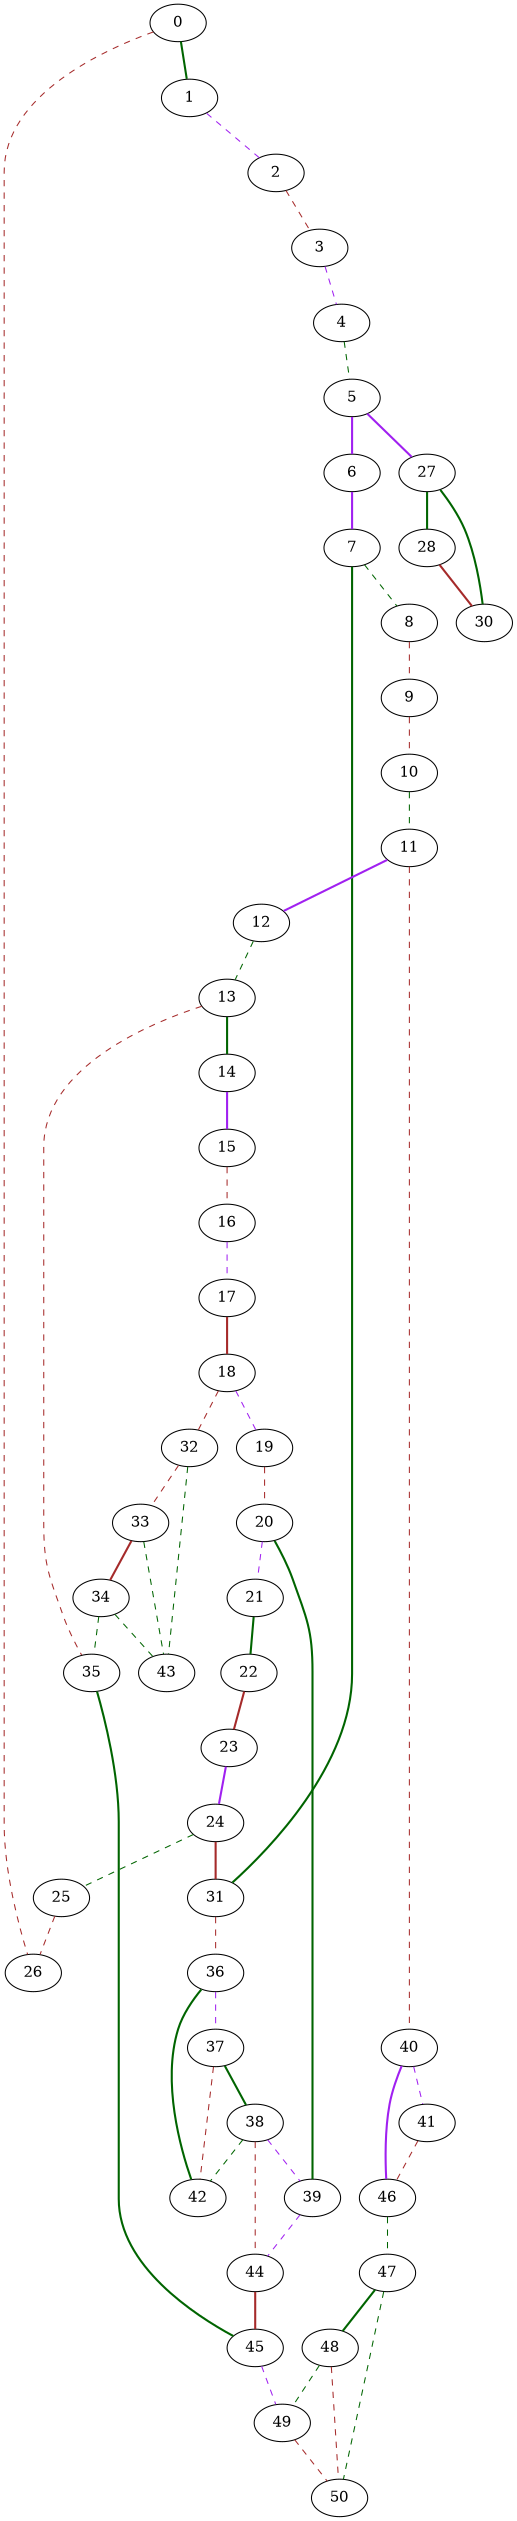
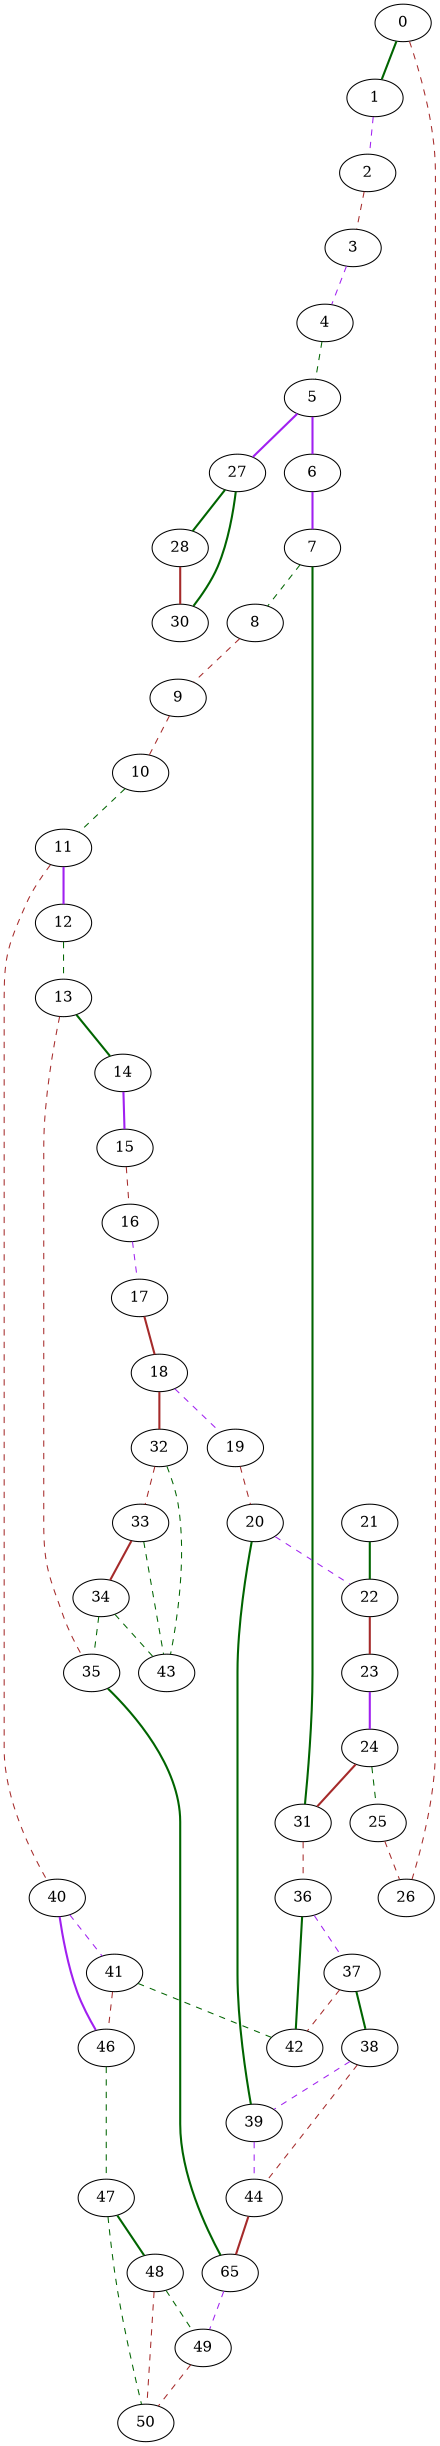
(208, 1410) -> (159, 1411)
(260, 1560) -> (305, 1556)
(227, 2160) -> (205, 2010)
(255, 2348) -> (230, 2273)
